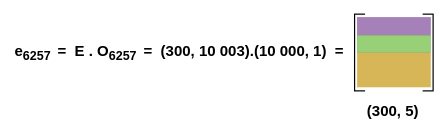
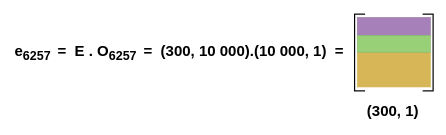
(184, 53) -> (184, 53)
(393, 110) -> (393, 110)
